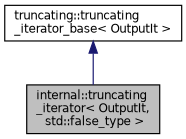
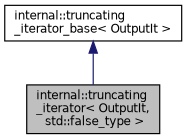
(93, 23) -> (93, 23)
